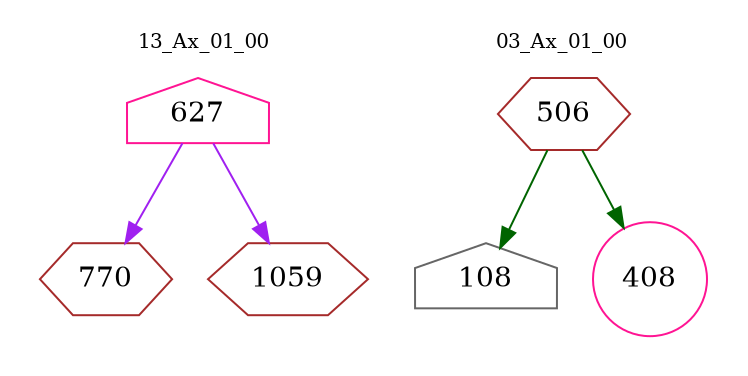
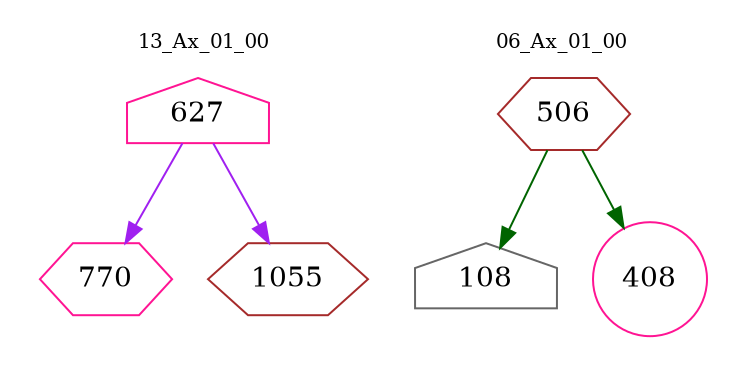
(562, 43) -> (562, 43)
(106, 279) -> (106, 279)
(288, 279) -> (288, 279)
